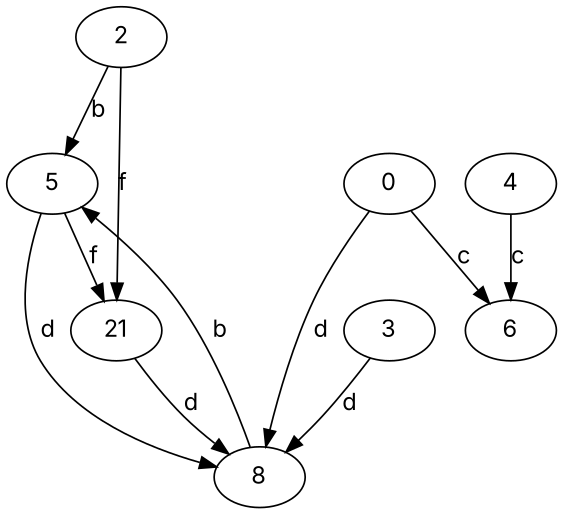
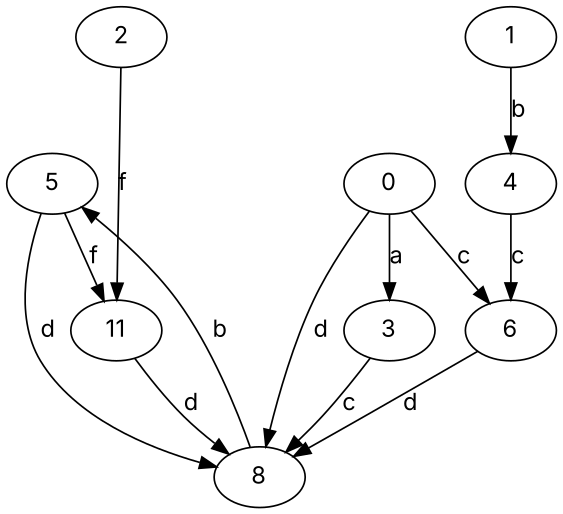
none -> (511, 37)
(91, 103) -> none
none -> (389, 249)
(116, 330) -> (116, 330)
none -> (393, 400)
(350, 404) -> (350, 404)
